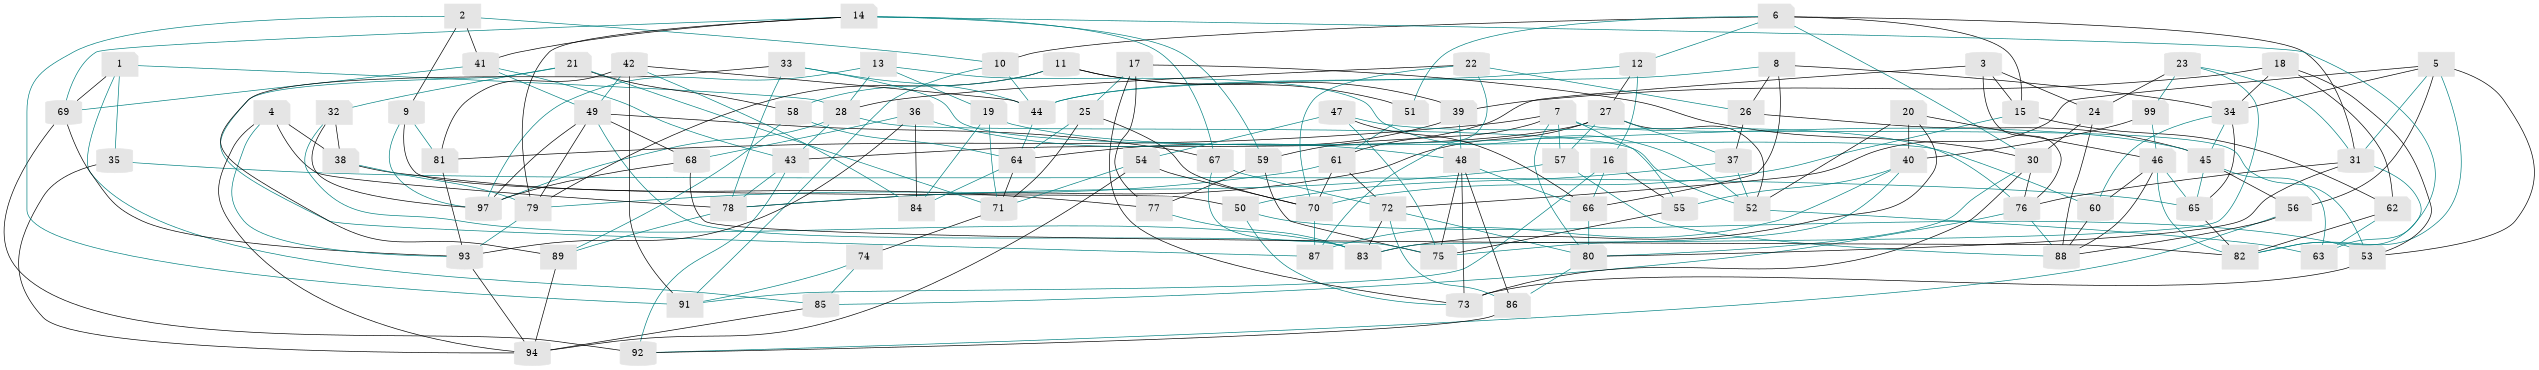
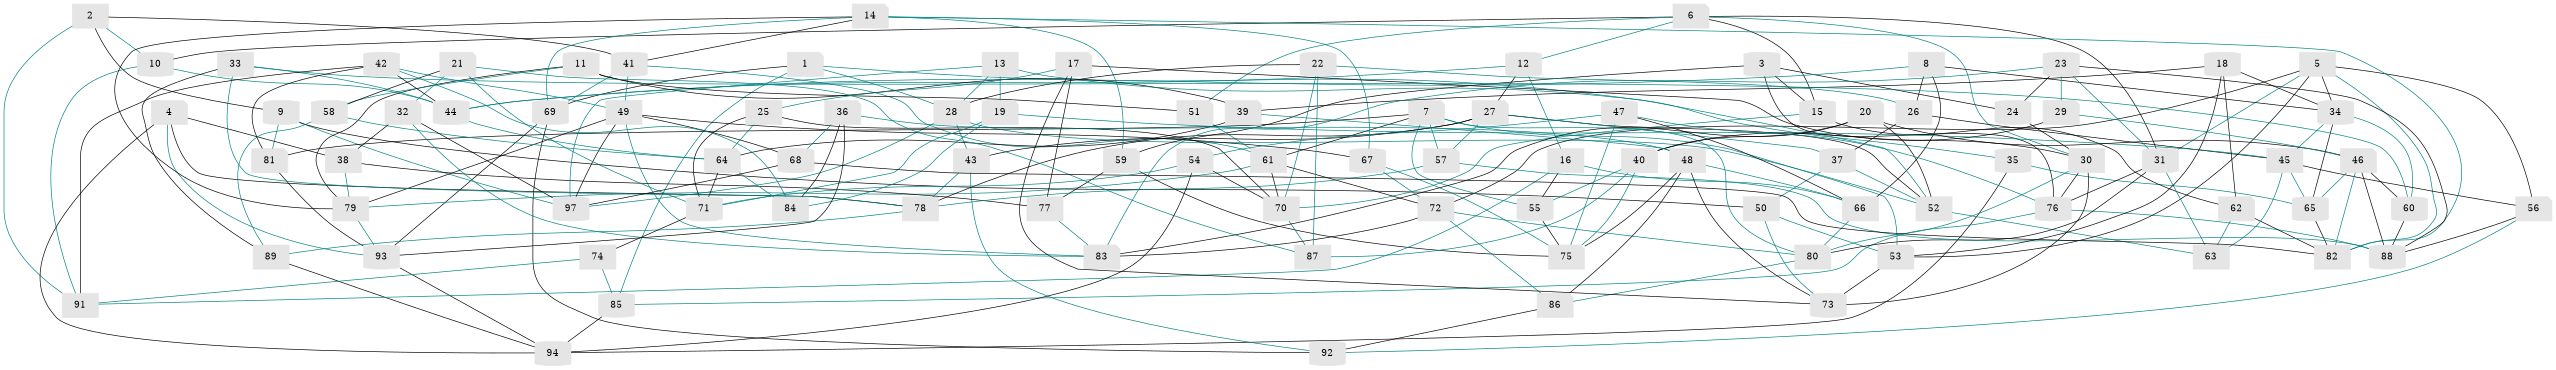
(637, 109) -> (917, 117)
(2150, 112) -> (2061, 112)
(2075, 184) -> (2322, 93)
